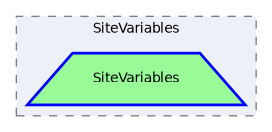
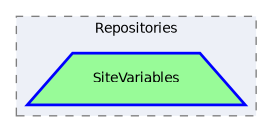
(136, 29) -> (136, 29)
